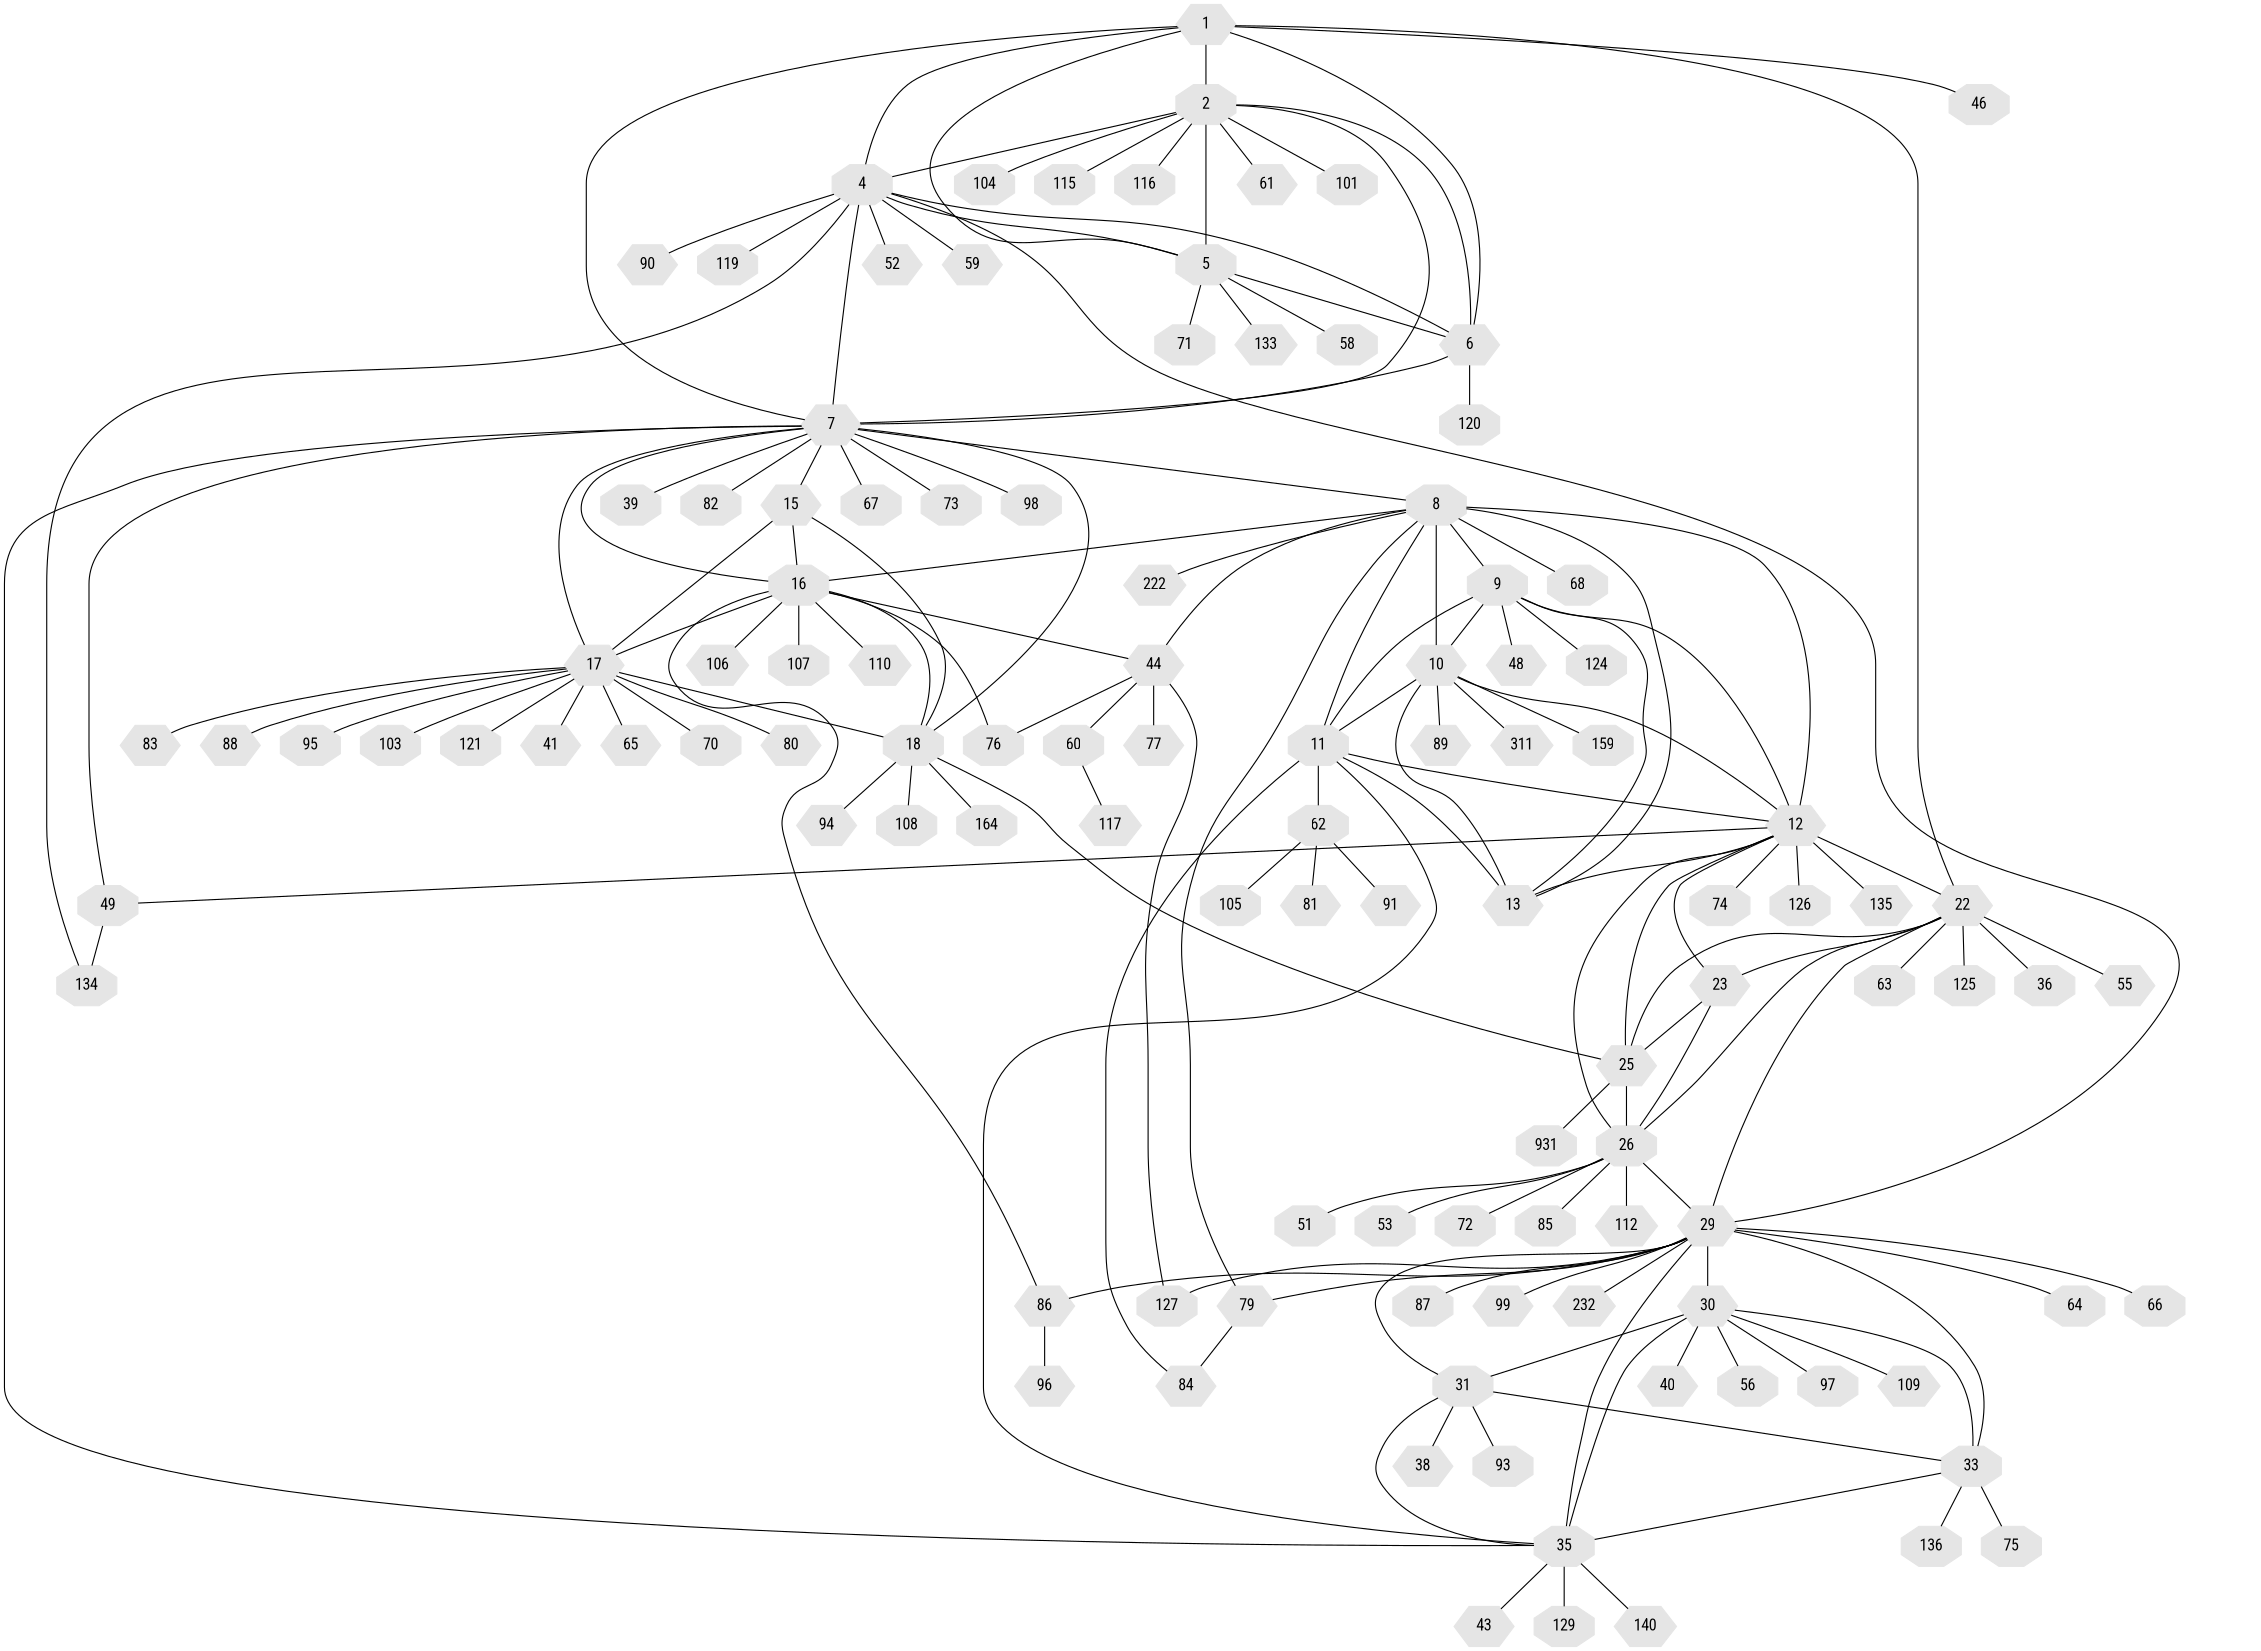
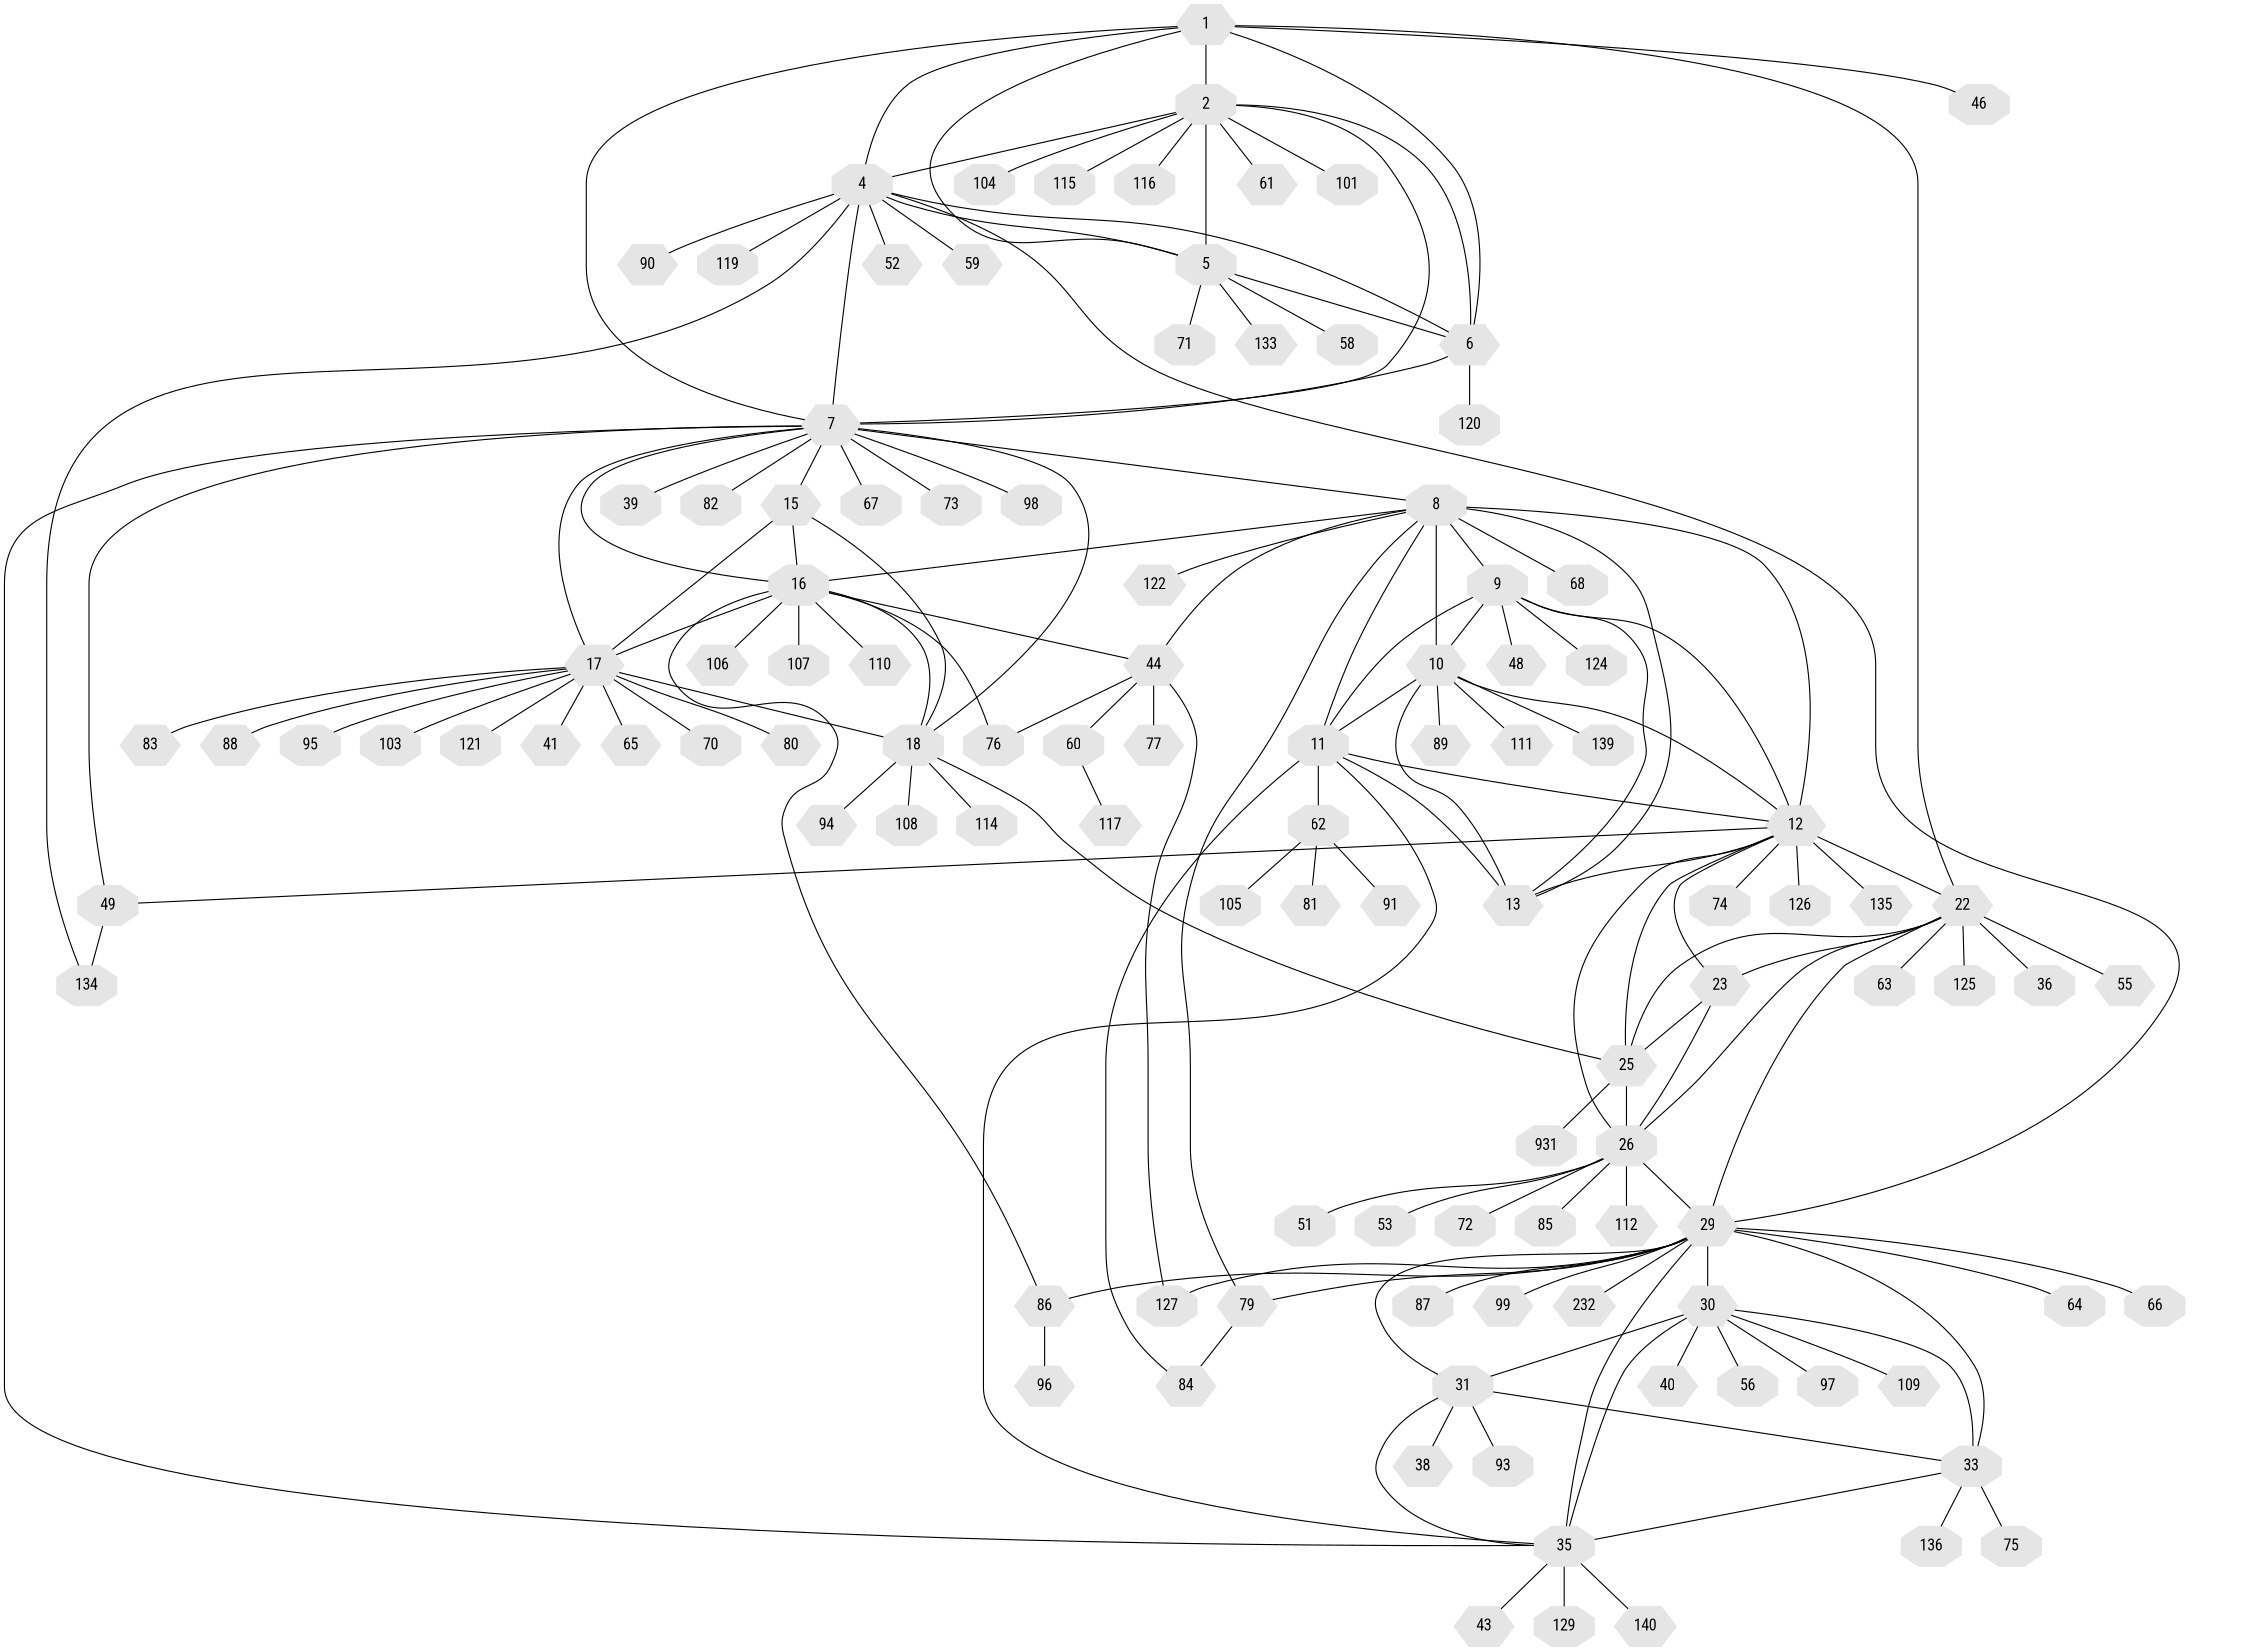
(1155, 585) -> (1155, 585)
(1522, 745) -> (1522, 745)
(1603, 745) -> (1603, 745)
(987, 825) -> (987, 825)
